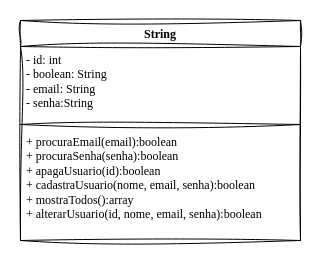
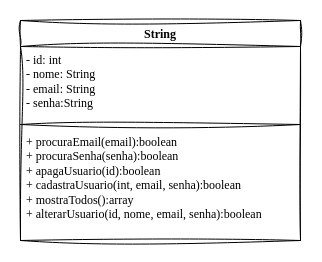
(76, 82) -> (69, 82)
(162, 193) -> (162, 186)
